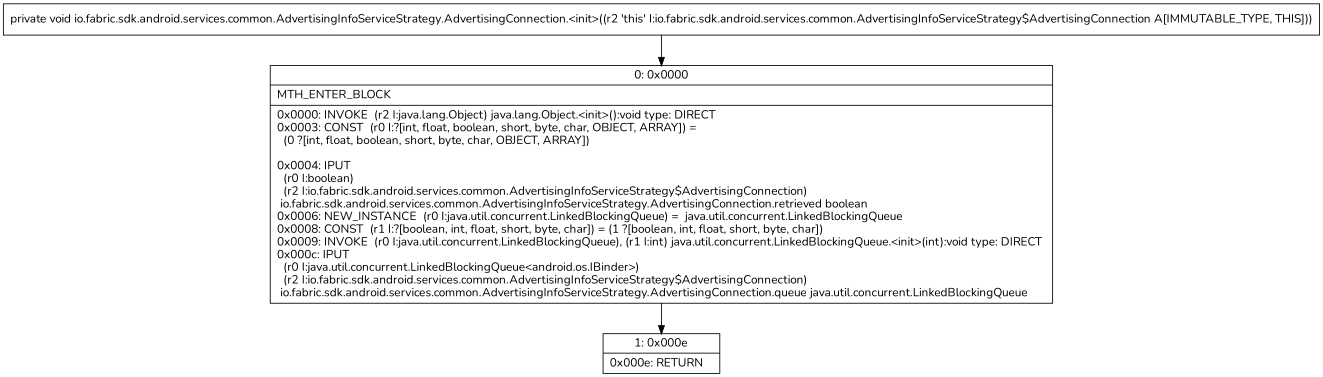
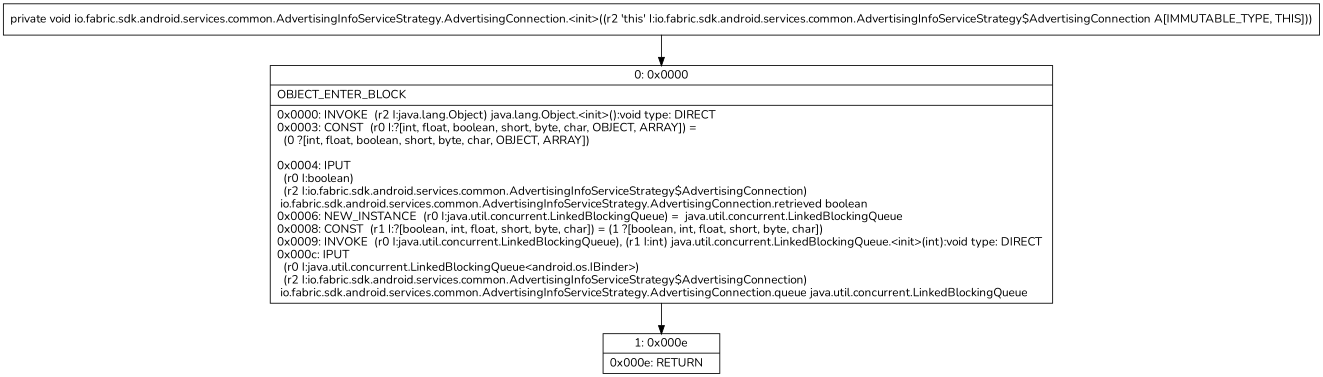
(335, 95) -> (342, 95)
